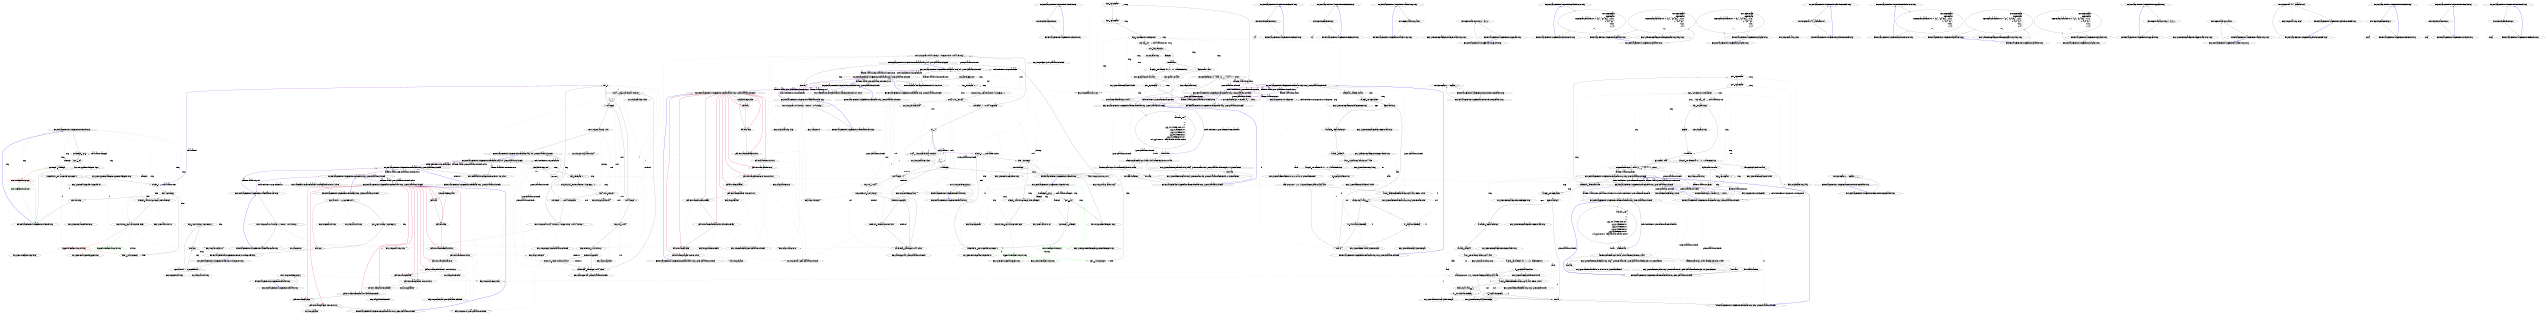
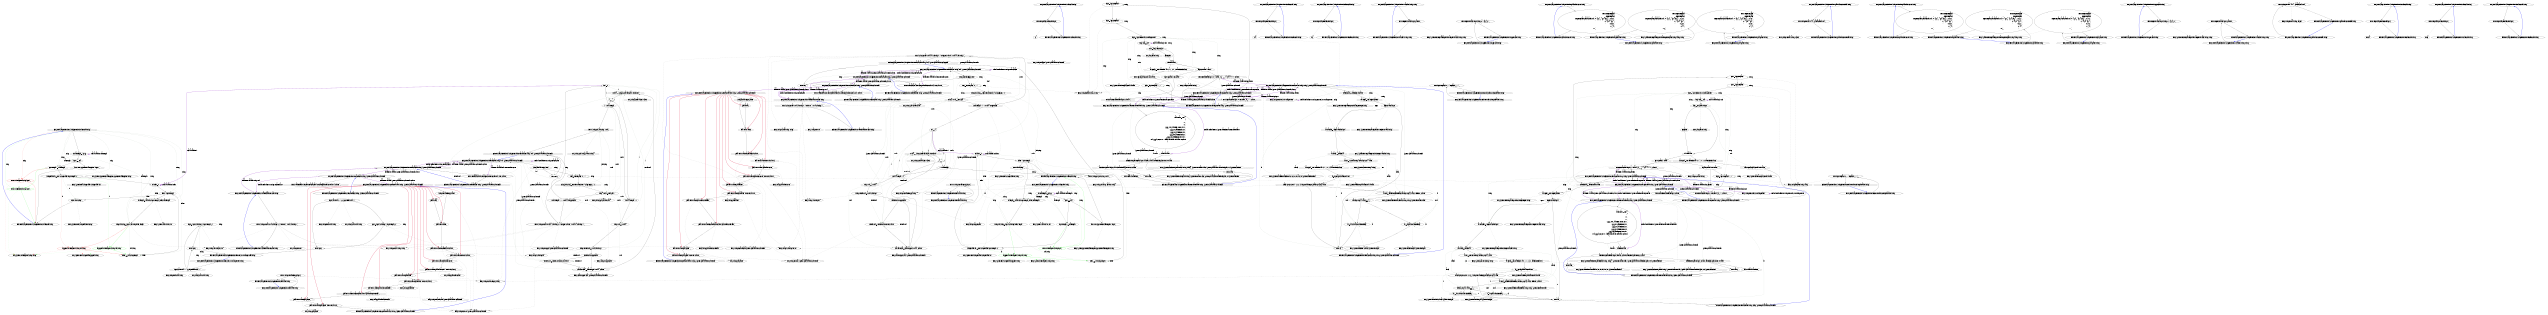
none -> (1035, 37)
(2491, 37) -> none
